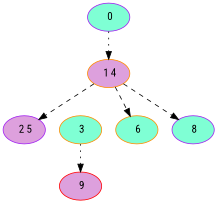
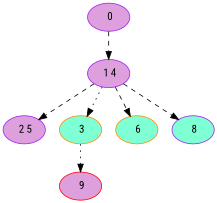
(109, 17) -> (109, 17)
(109, 42) -> (109, 42)
(109, 74) -> (109, 74)
none -> (96, 98)
